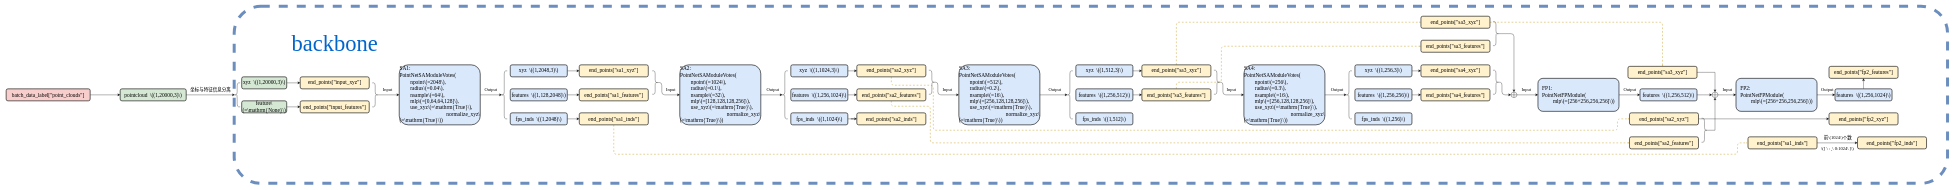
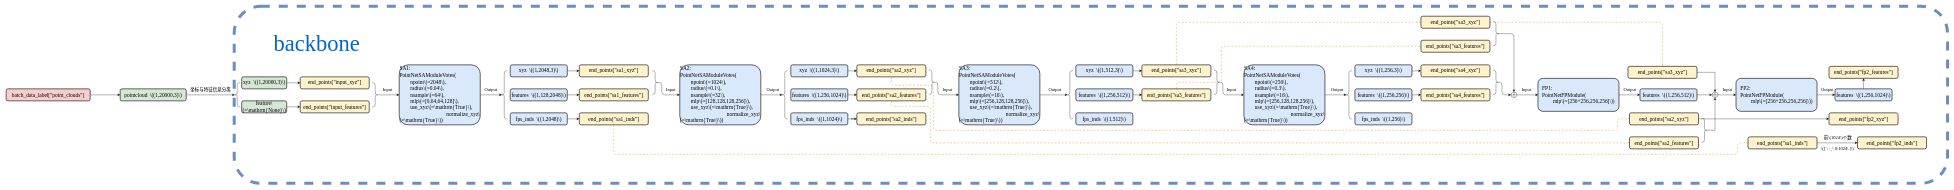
(335, 44) -> (317, 44)
